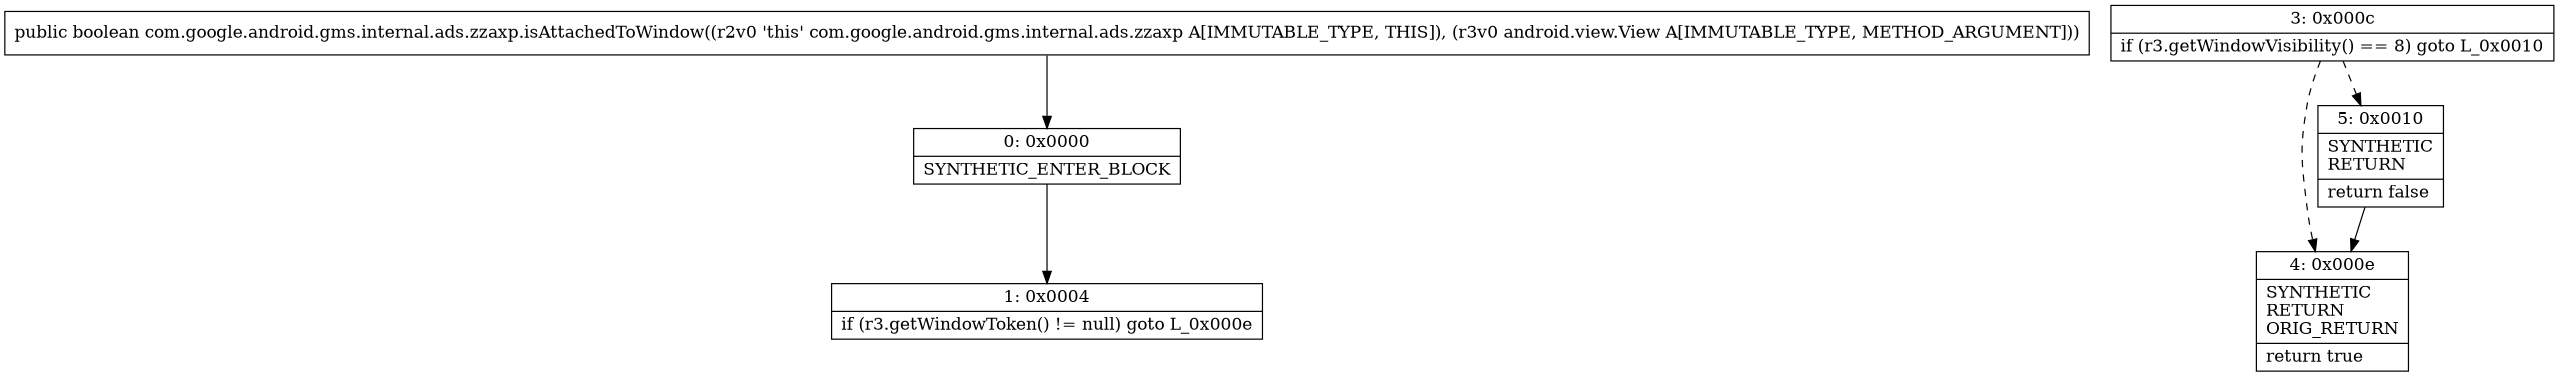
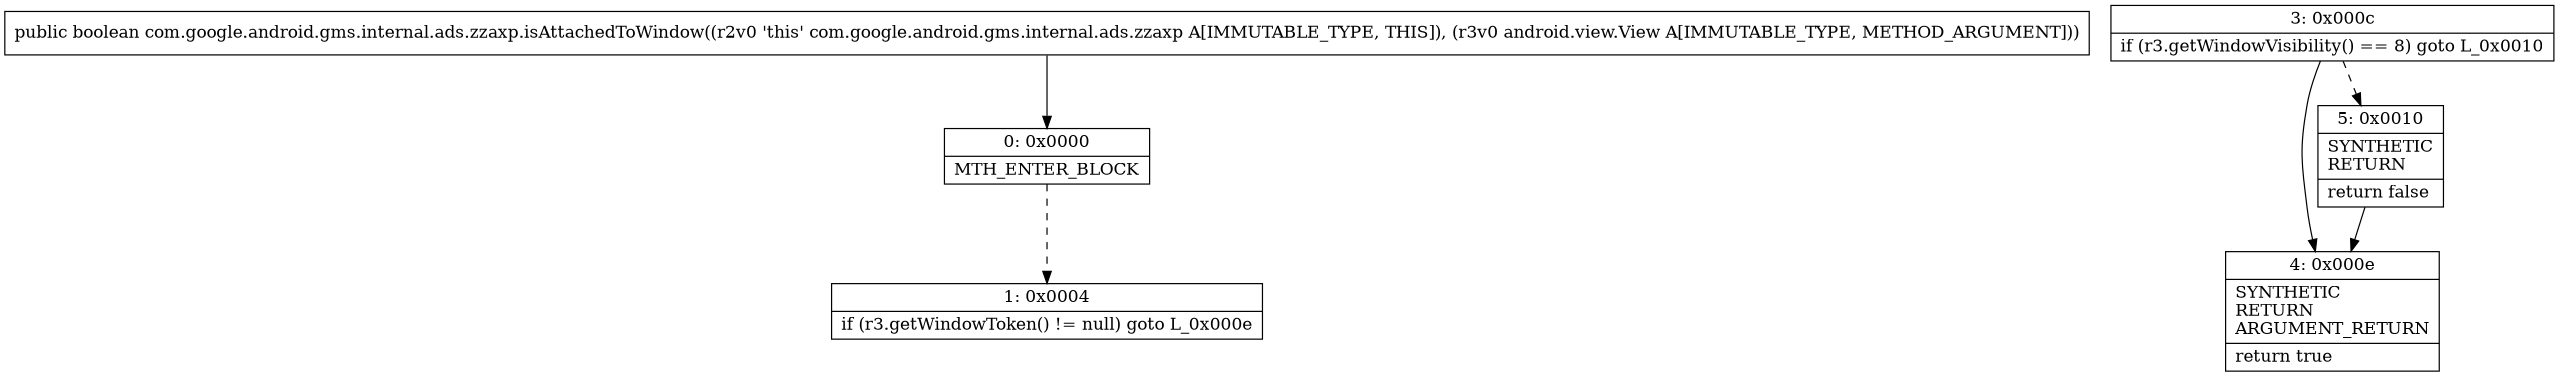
(2302, 149) -> (2302, 149)
(1047, 170) -> (1047, 170)
(1047, 228) -> (1047, 228)
(2332, 329) -> (2332, 329)
